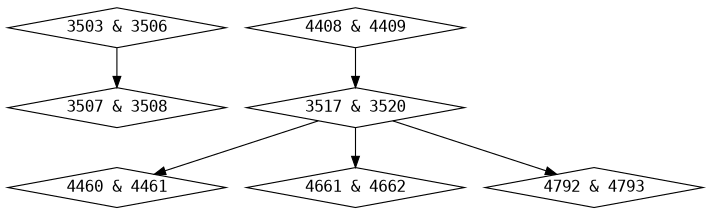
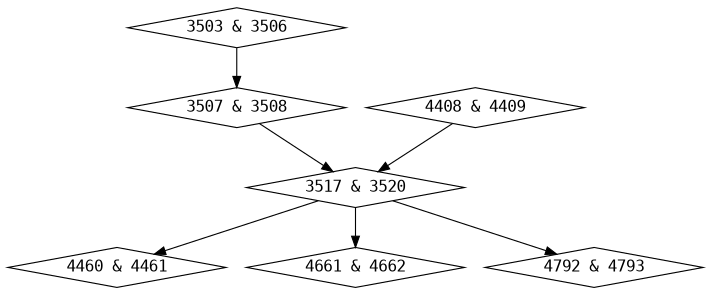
none -> (291, 145)
